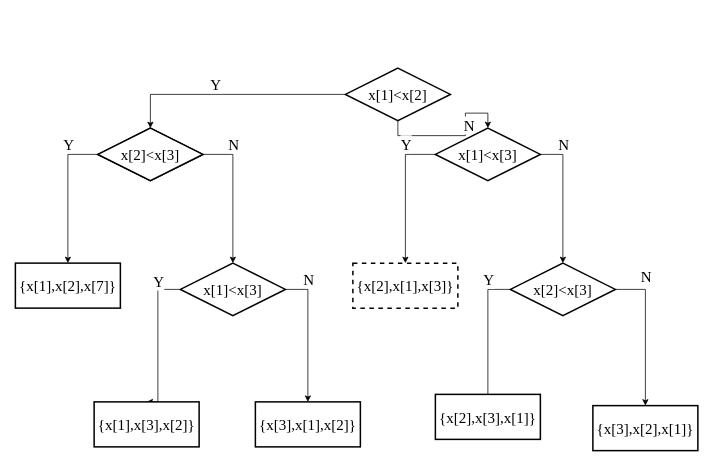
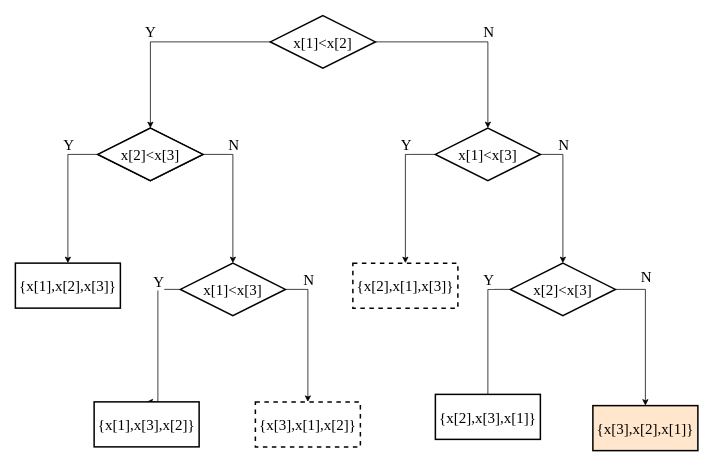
(398, 94) -> (323, 42)
(68, 285) -> (68, 285)
(308, 424) -> (308, 424)
(645, 428) -> (645, 428)
